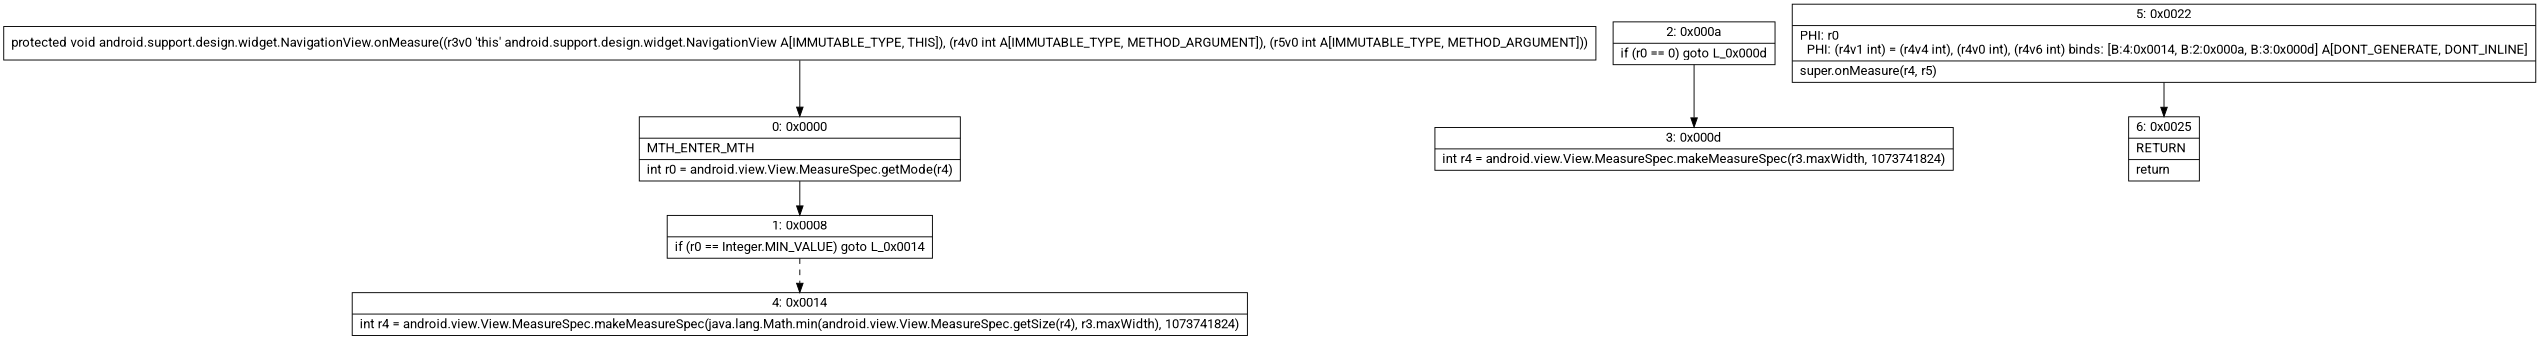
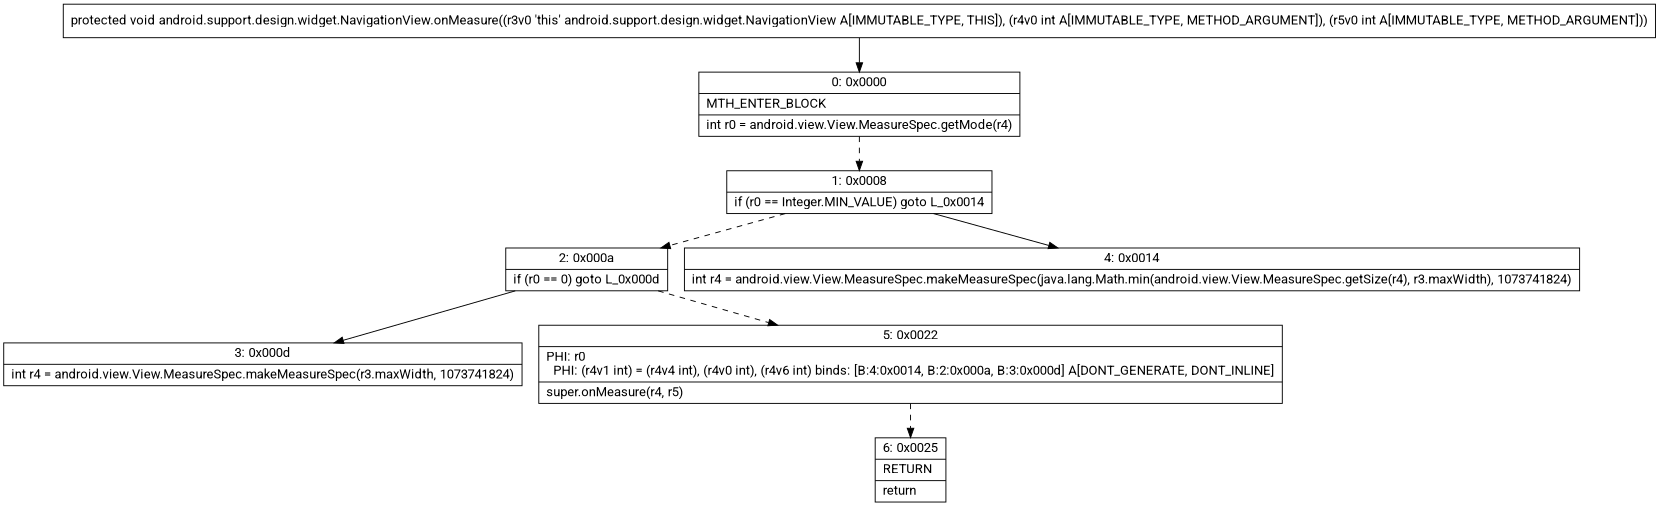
(2164, 95) -> (911, 416)
(701, 148) -> (767, 104)
(800, 193) -> (859, 149)
none -> (728, 230)
(800, 271) -> (991, 230)
none -> (713, 307)
